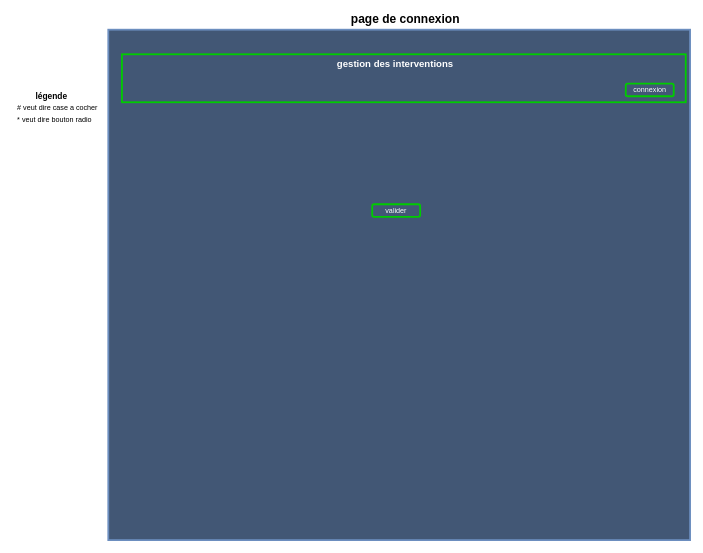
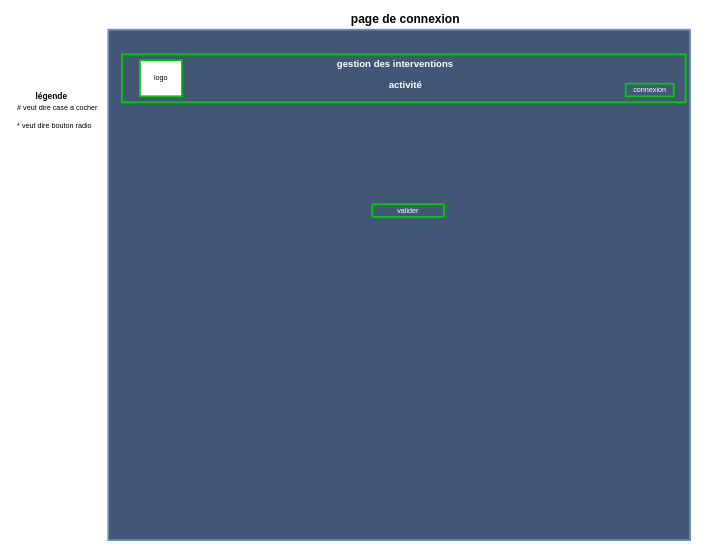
none -> (161, 78)
none -> (405, 84)
(650, 90) -> (650, 90)
(54, 120) -> (54, 126)
(396, 211) -> (408, 211)
